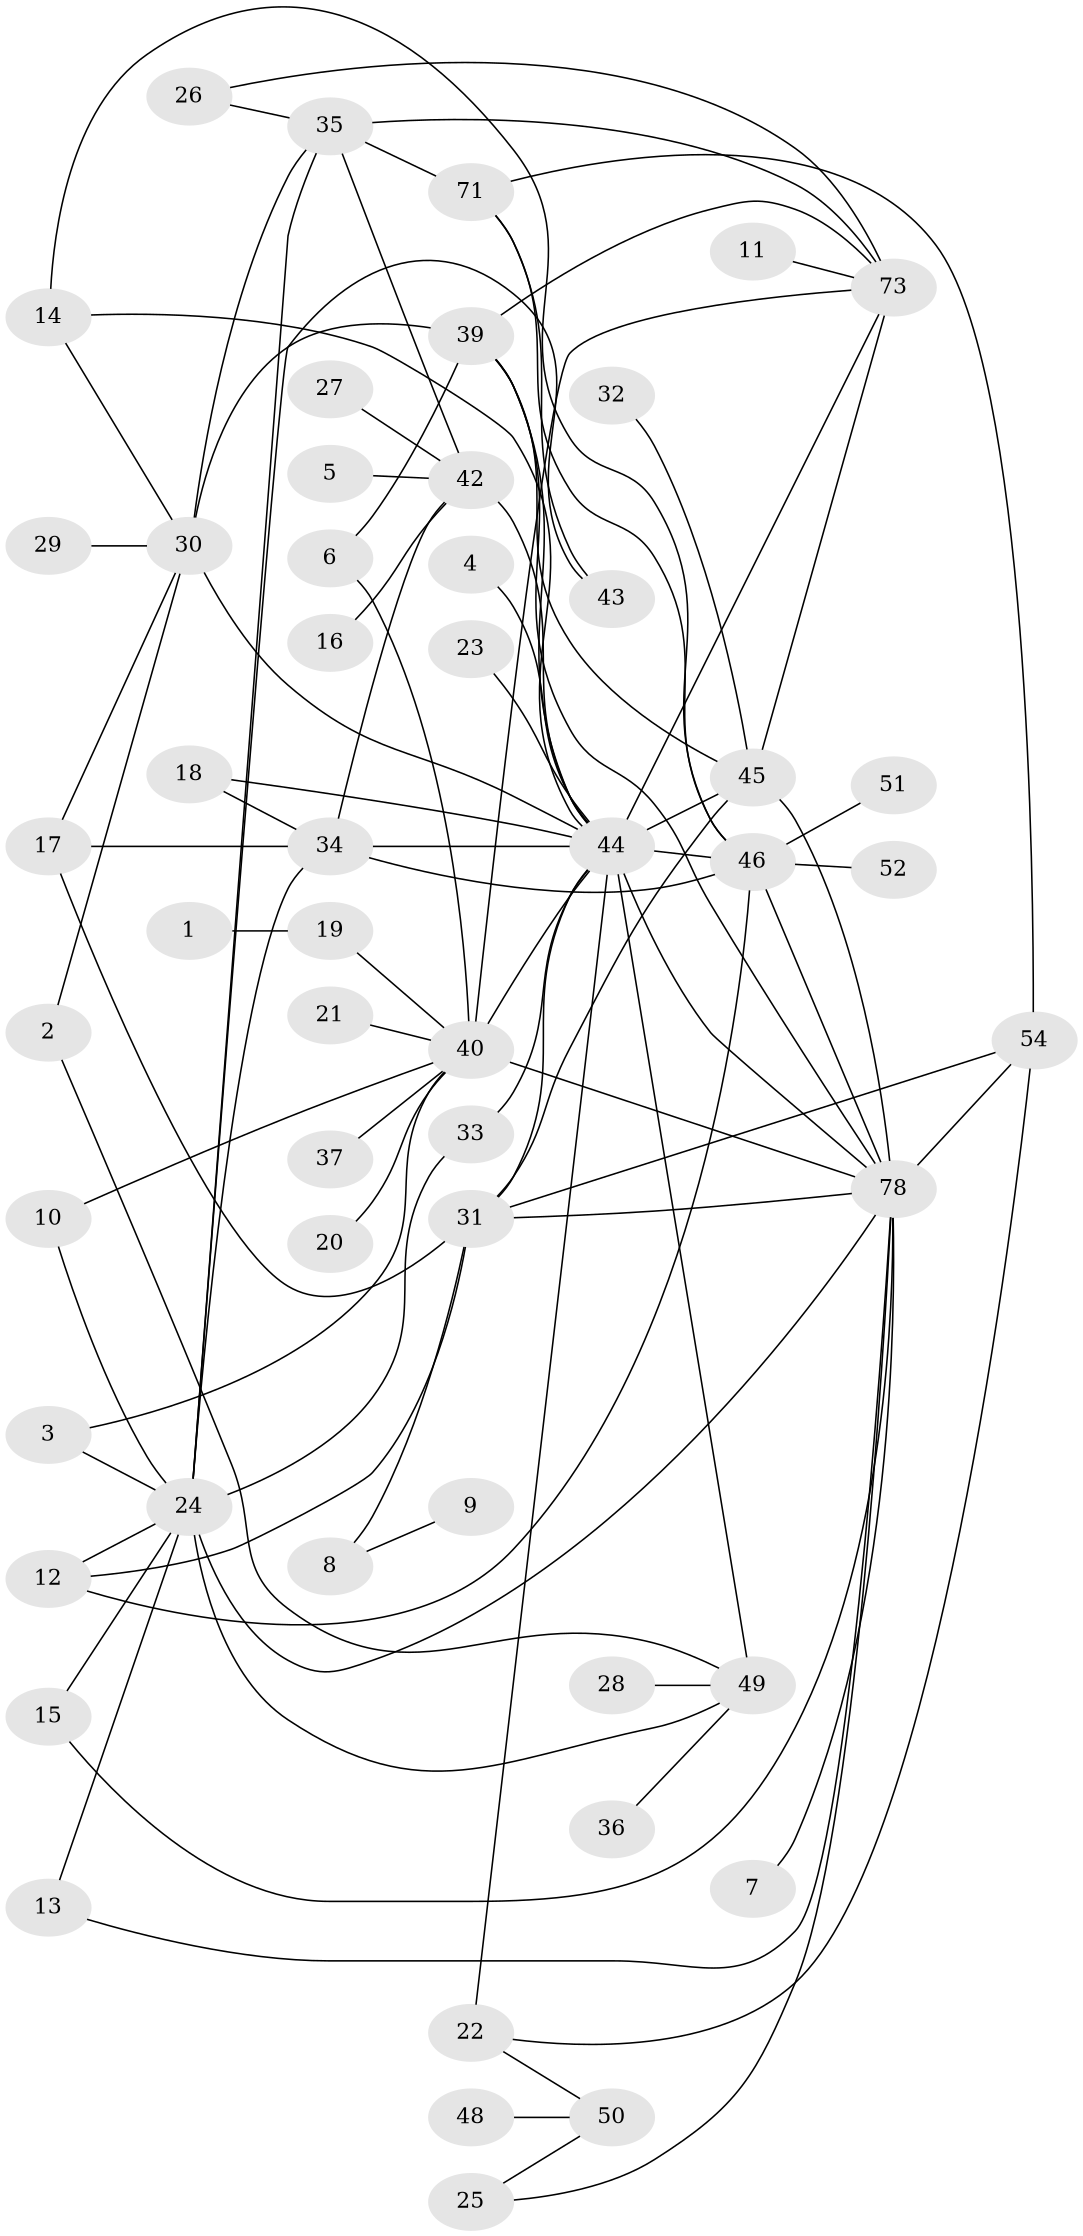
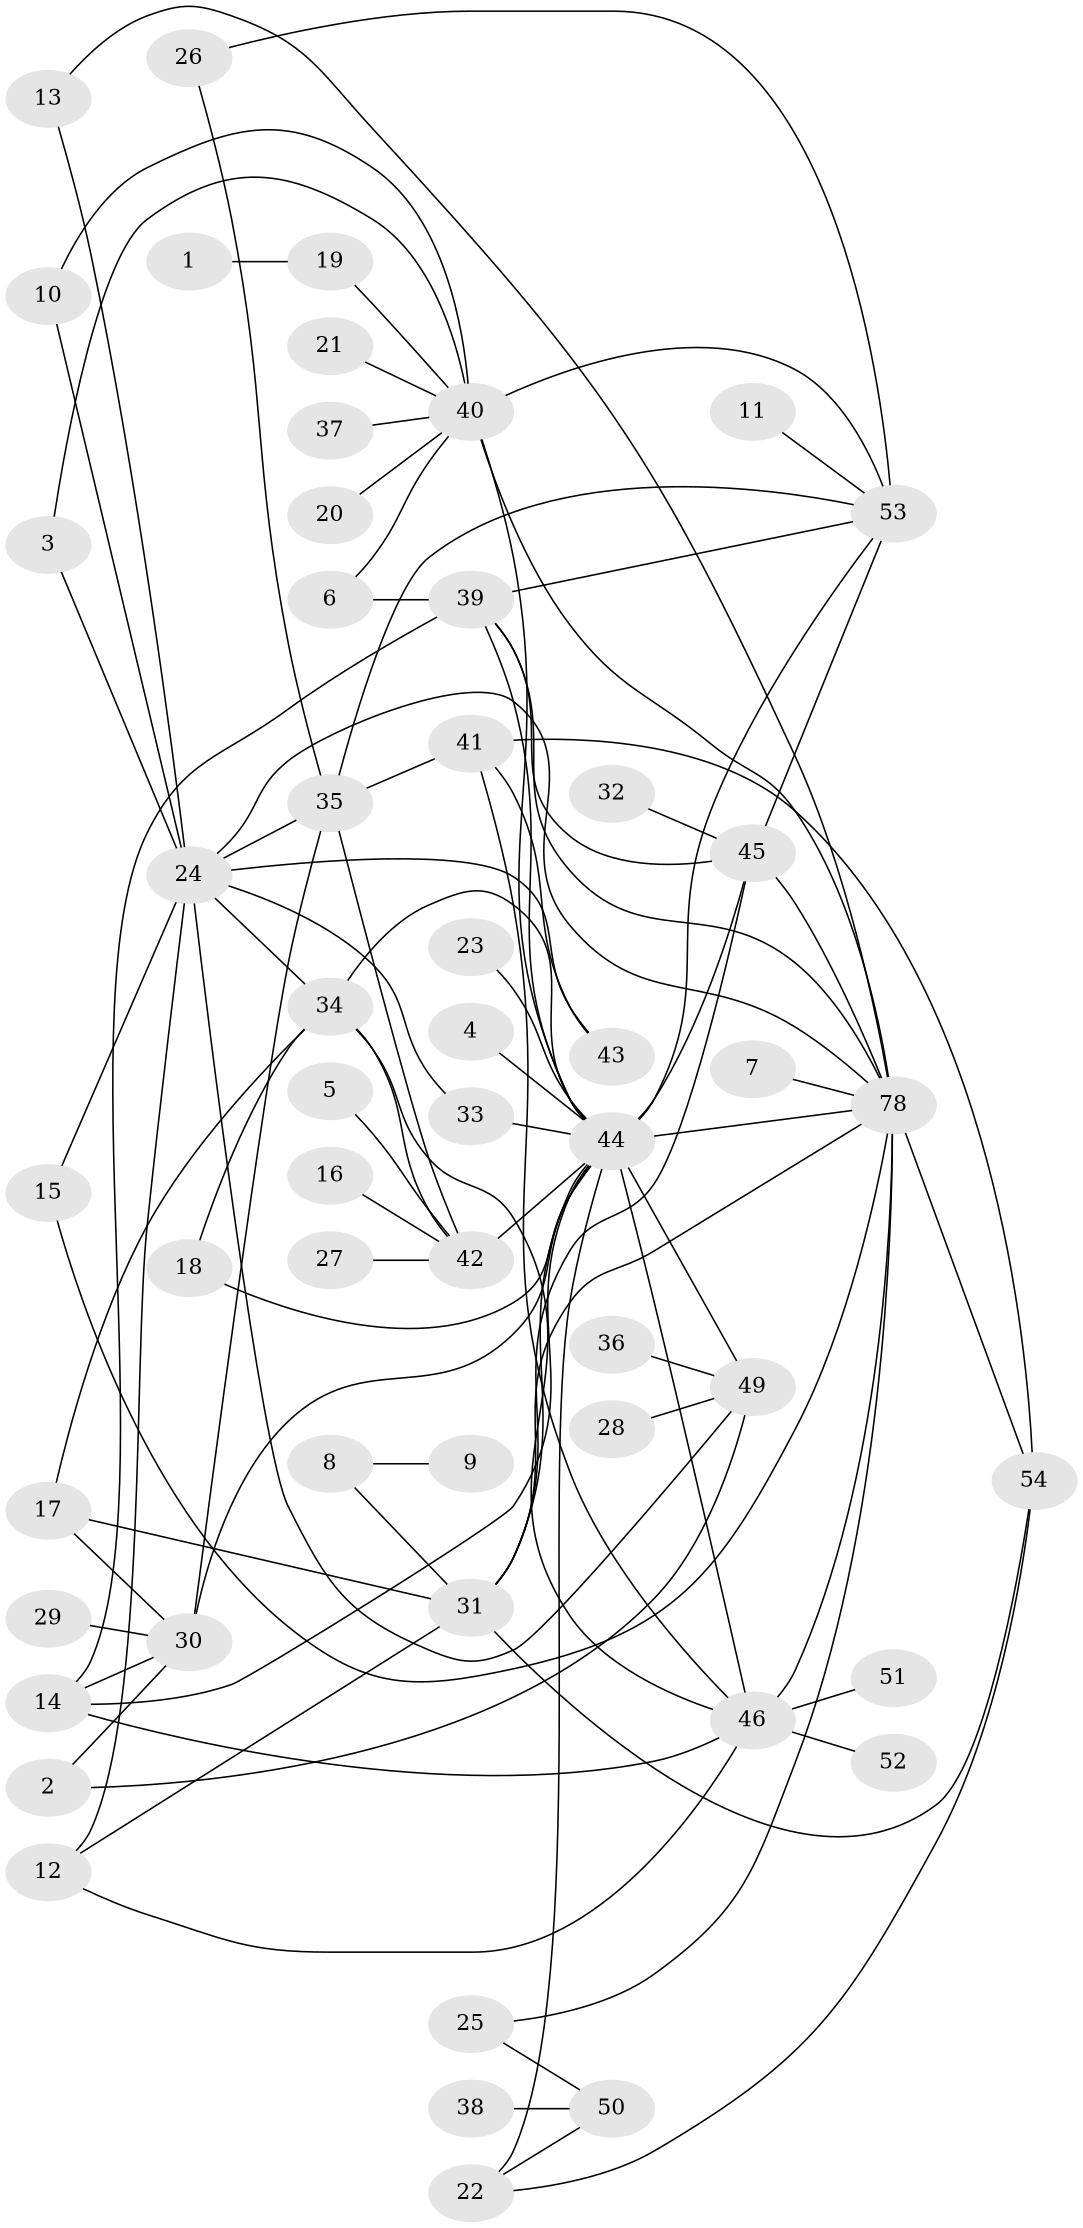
(471, 192) -> (471, 744)
(894, 288) -> (894, 514)
(268, 363) -> (114, 1076)
(471, 2117) -> (471, 2109)
